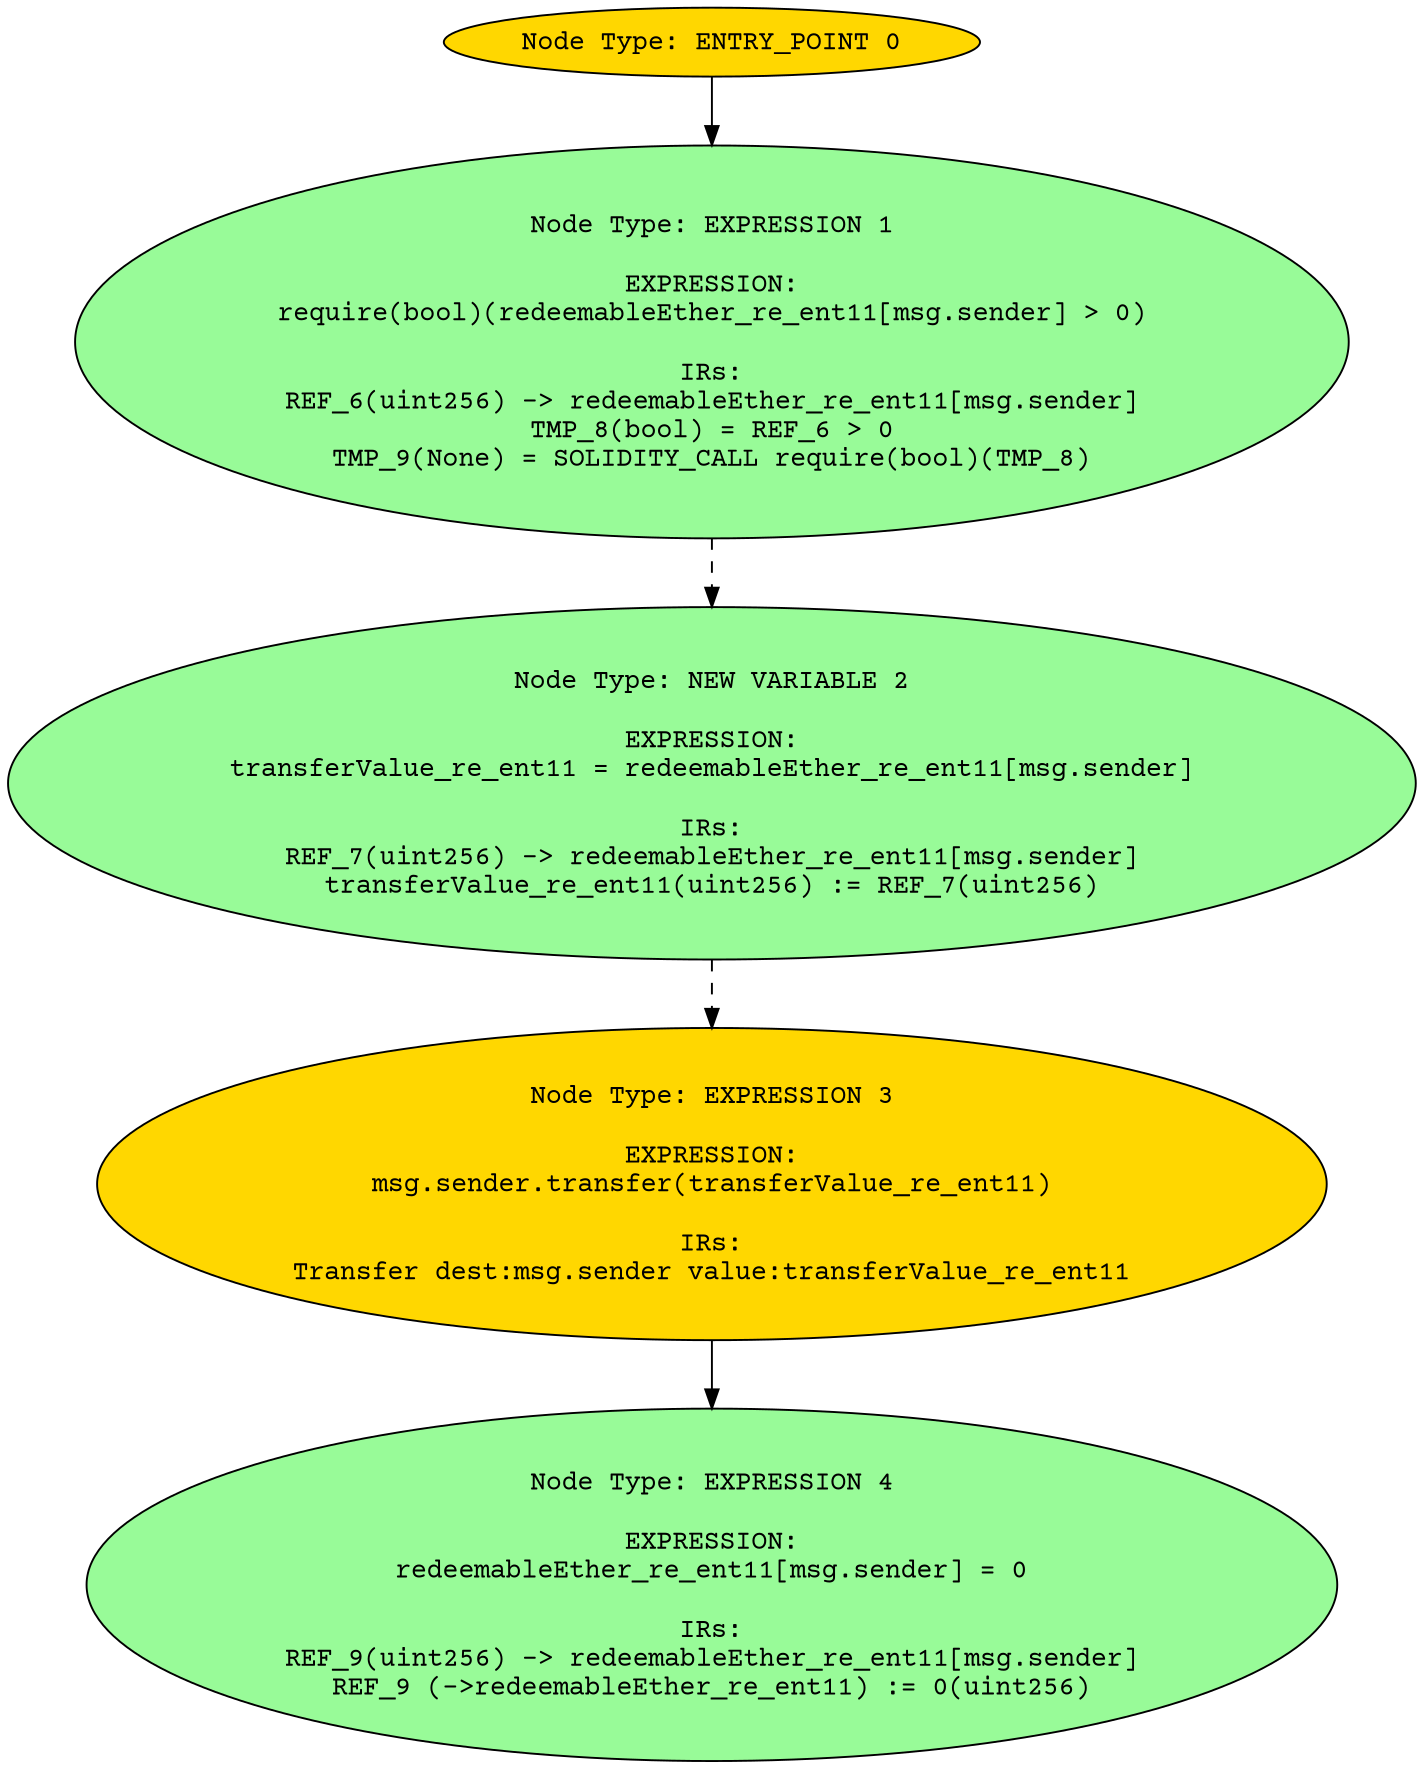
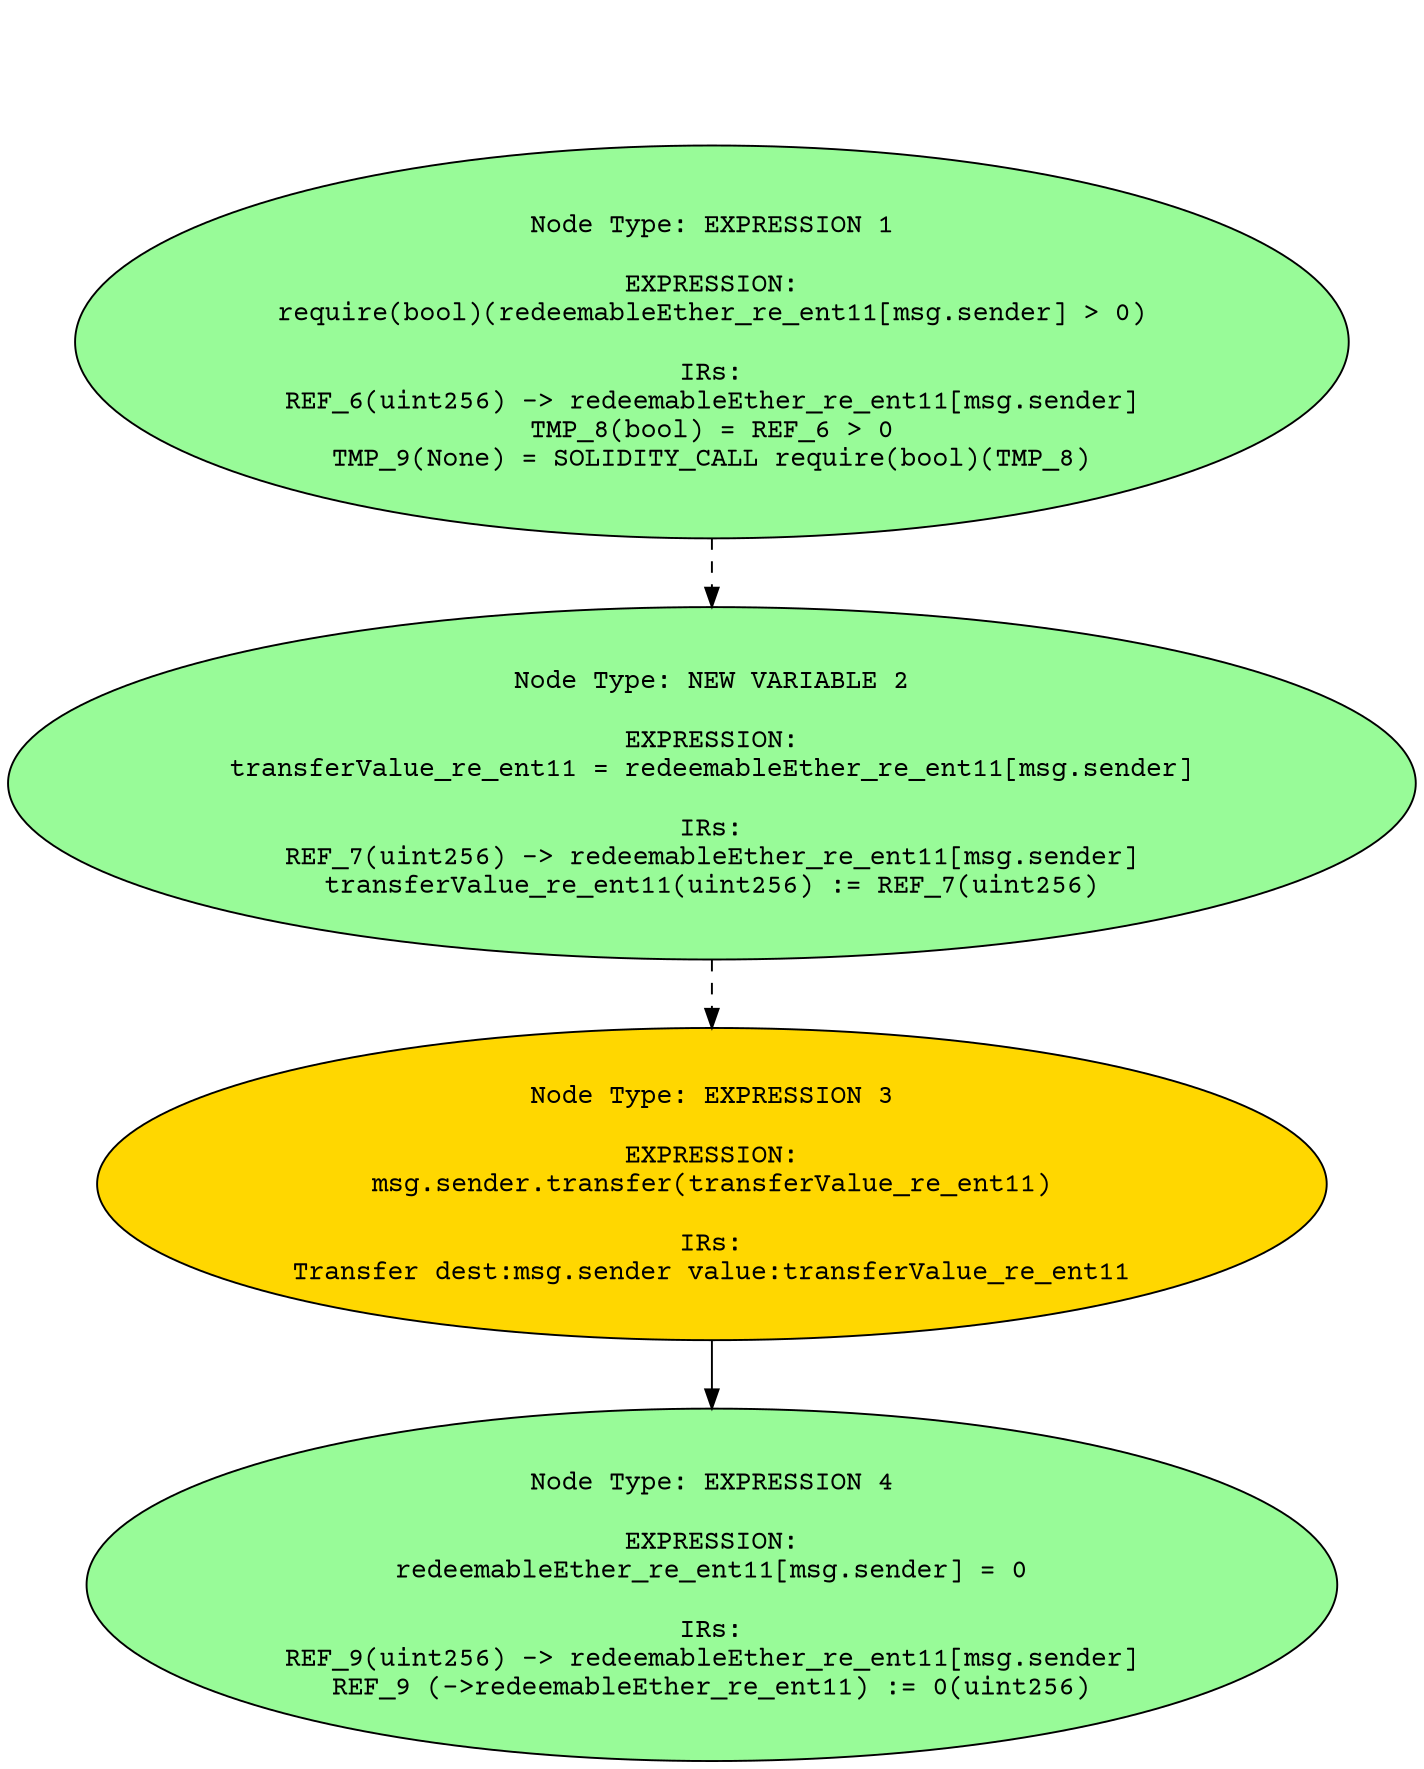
(712, 42) -> none
